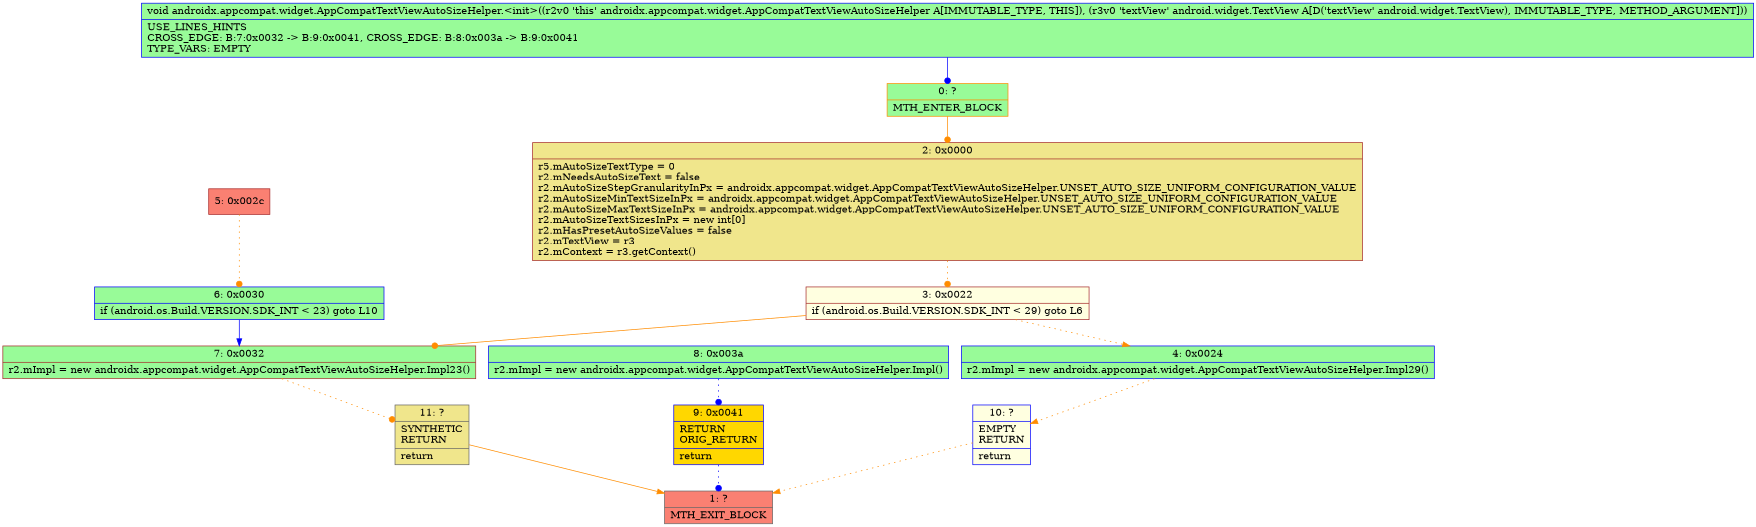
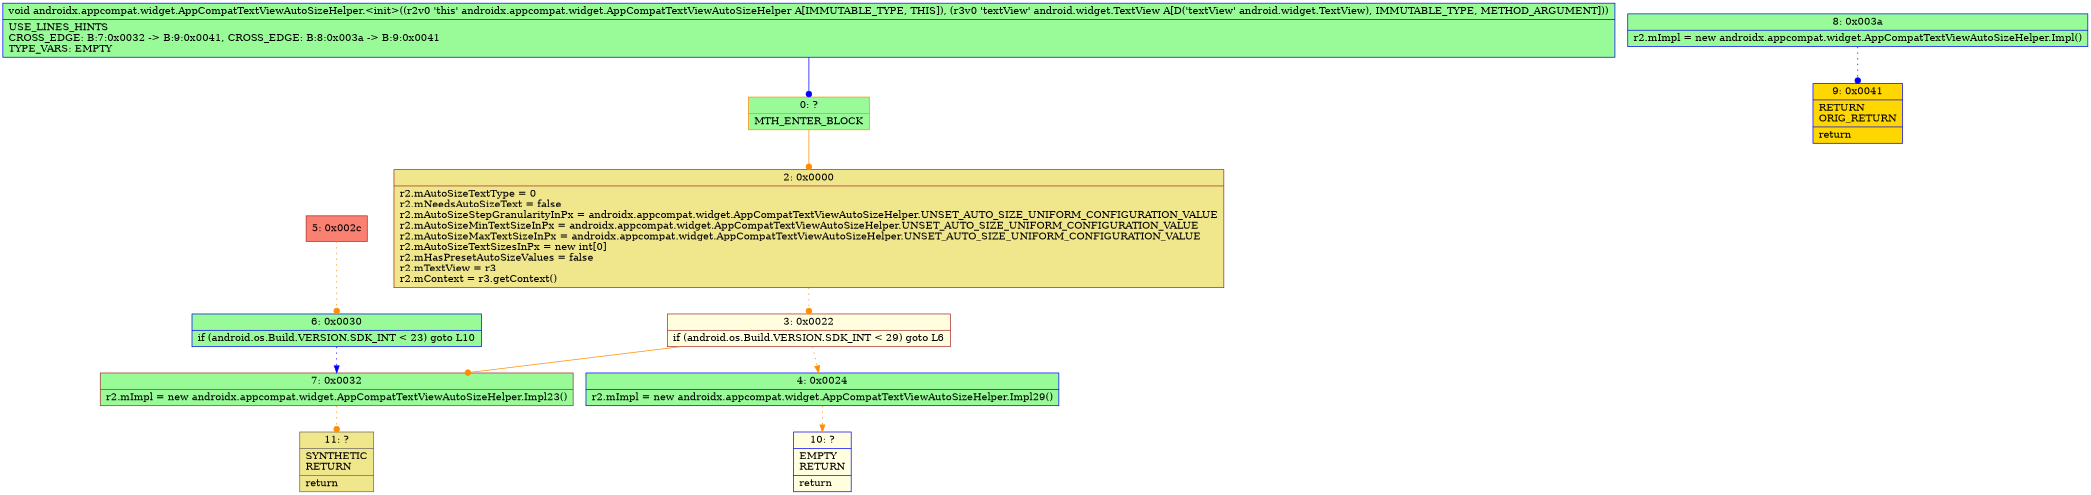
(607, 167) -> (468, 194)
(239, 329) -> (337, 356)
(719, 507) -> none
